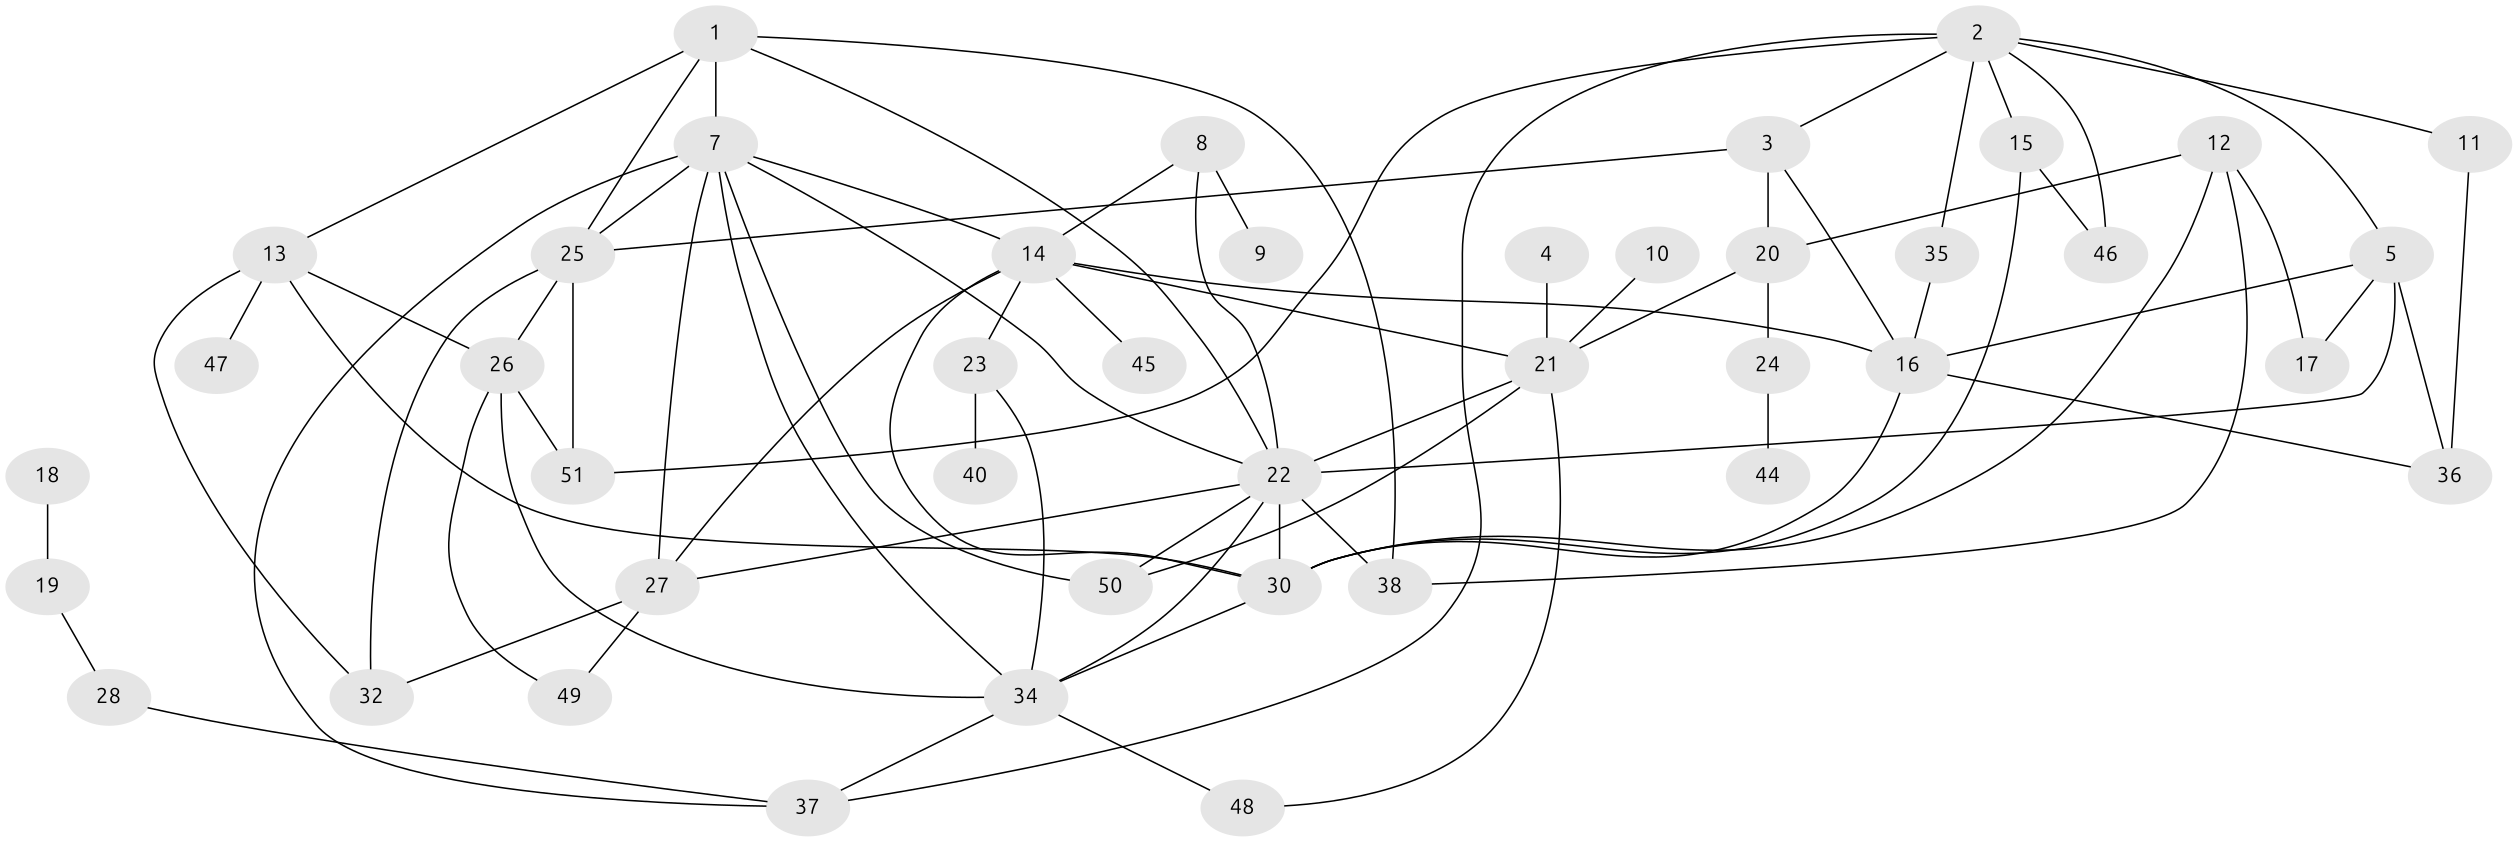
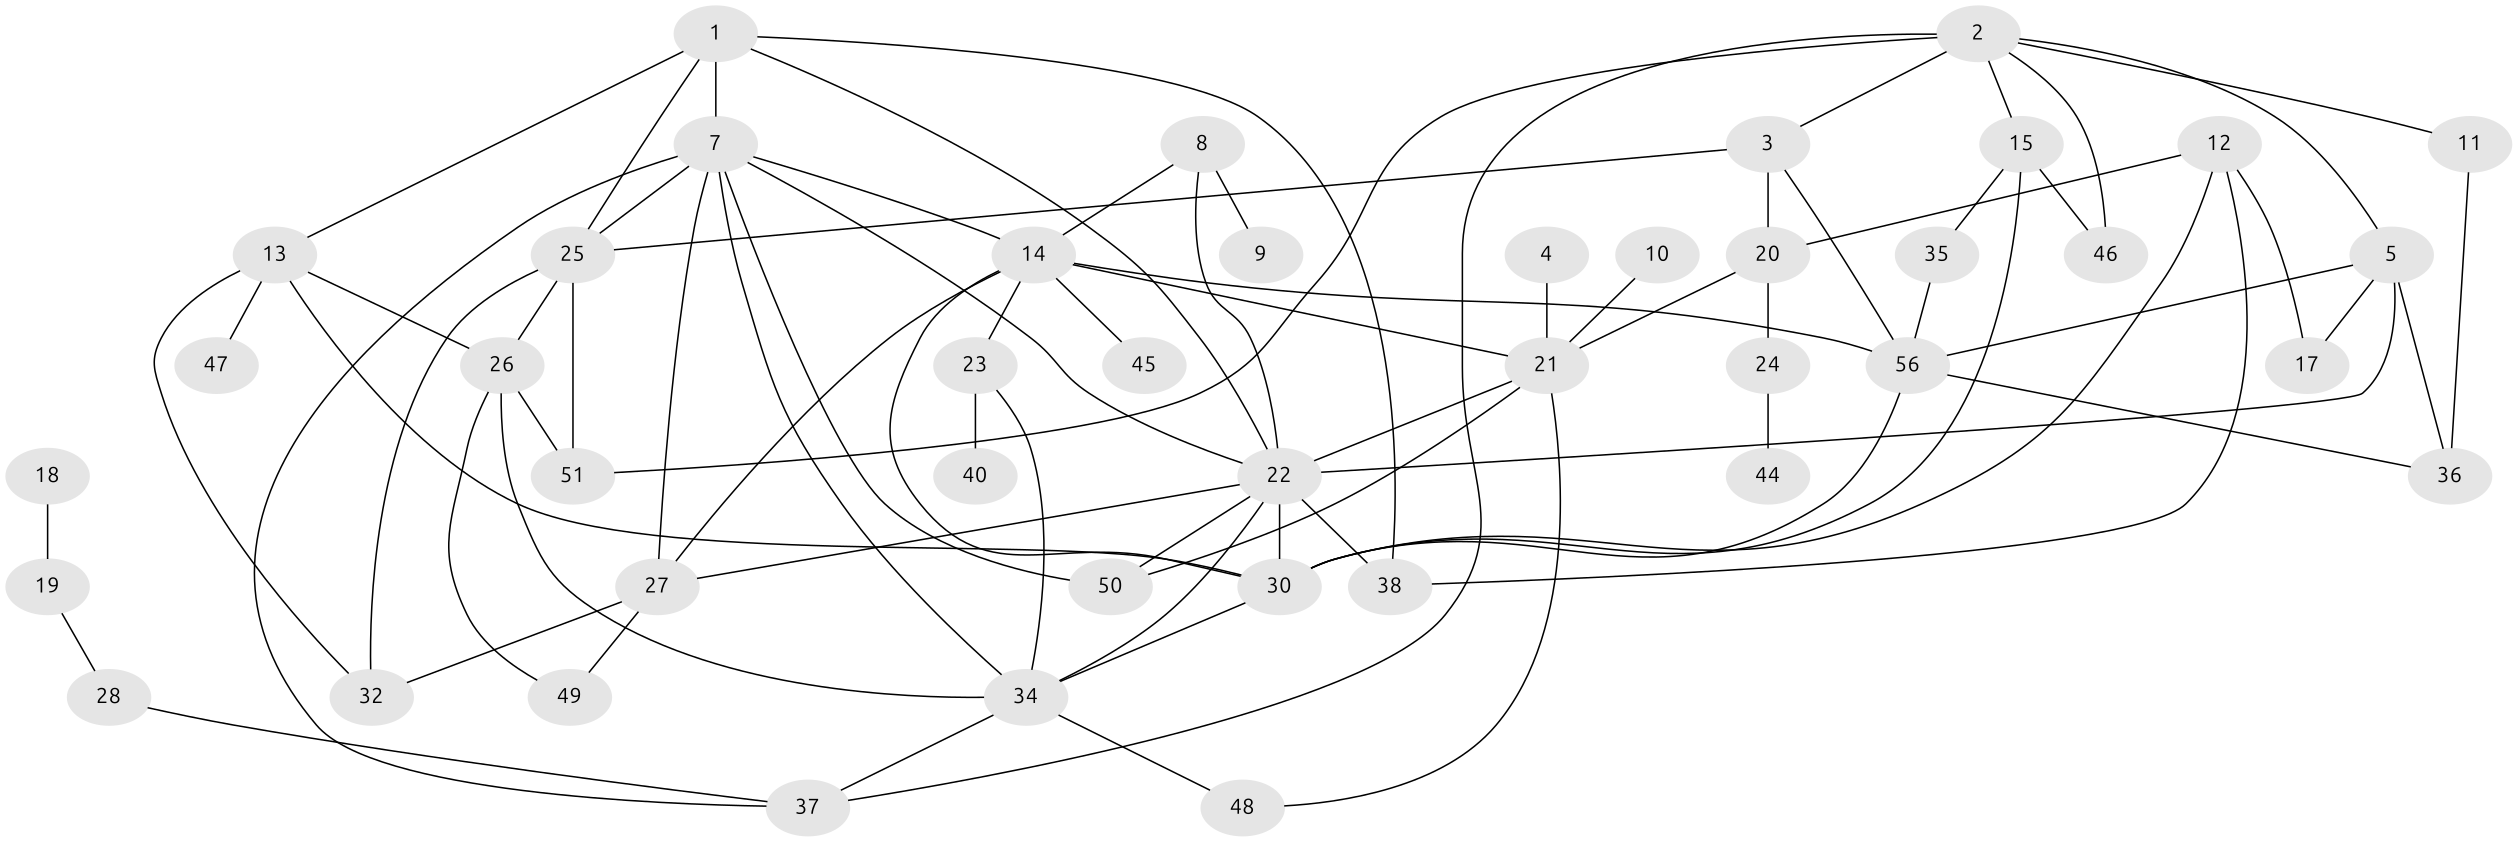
(1958, 144) -> (1985, 192)
(1908, 366) -> (1908, 366)
